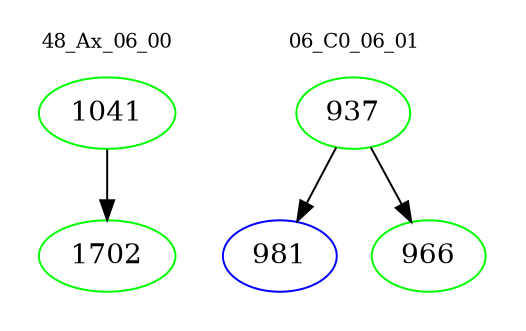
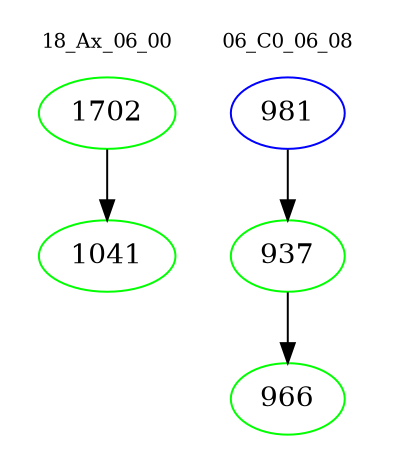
(107, 43) -> (107, 43)
(354, 43) -> (288, 43)
(107, 175) -> (107, 175)
(321, 175) -> (288, 175)
